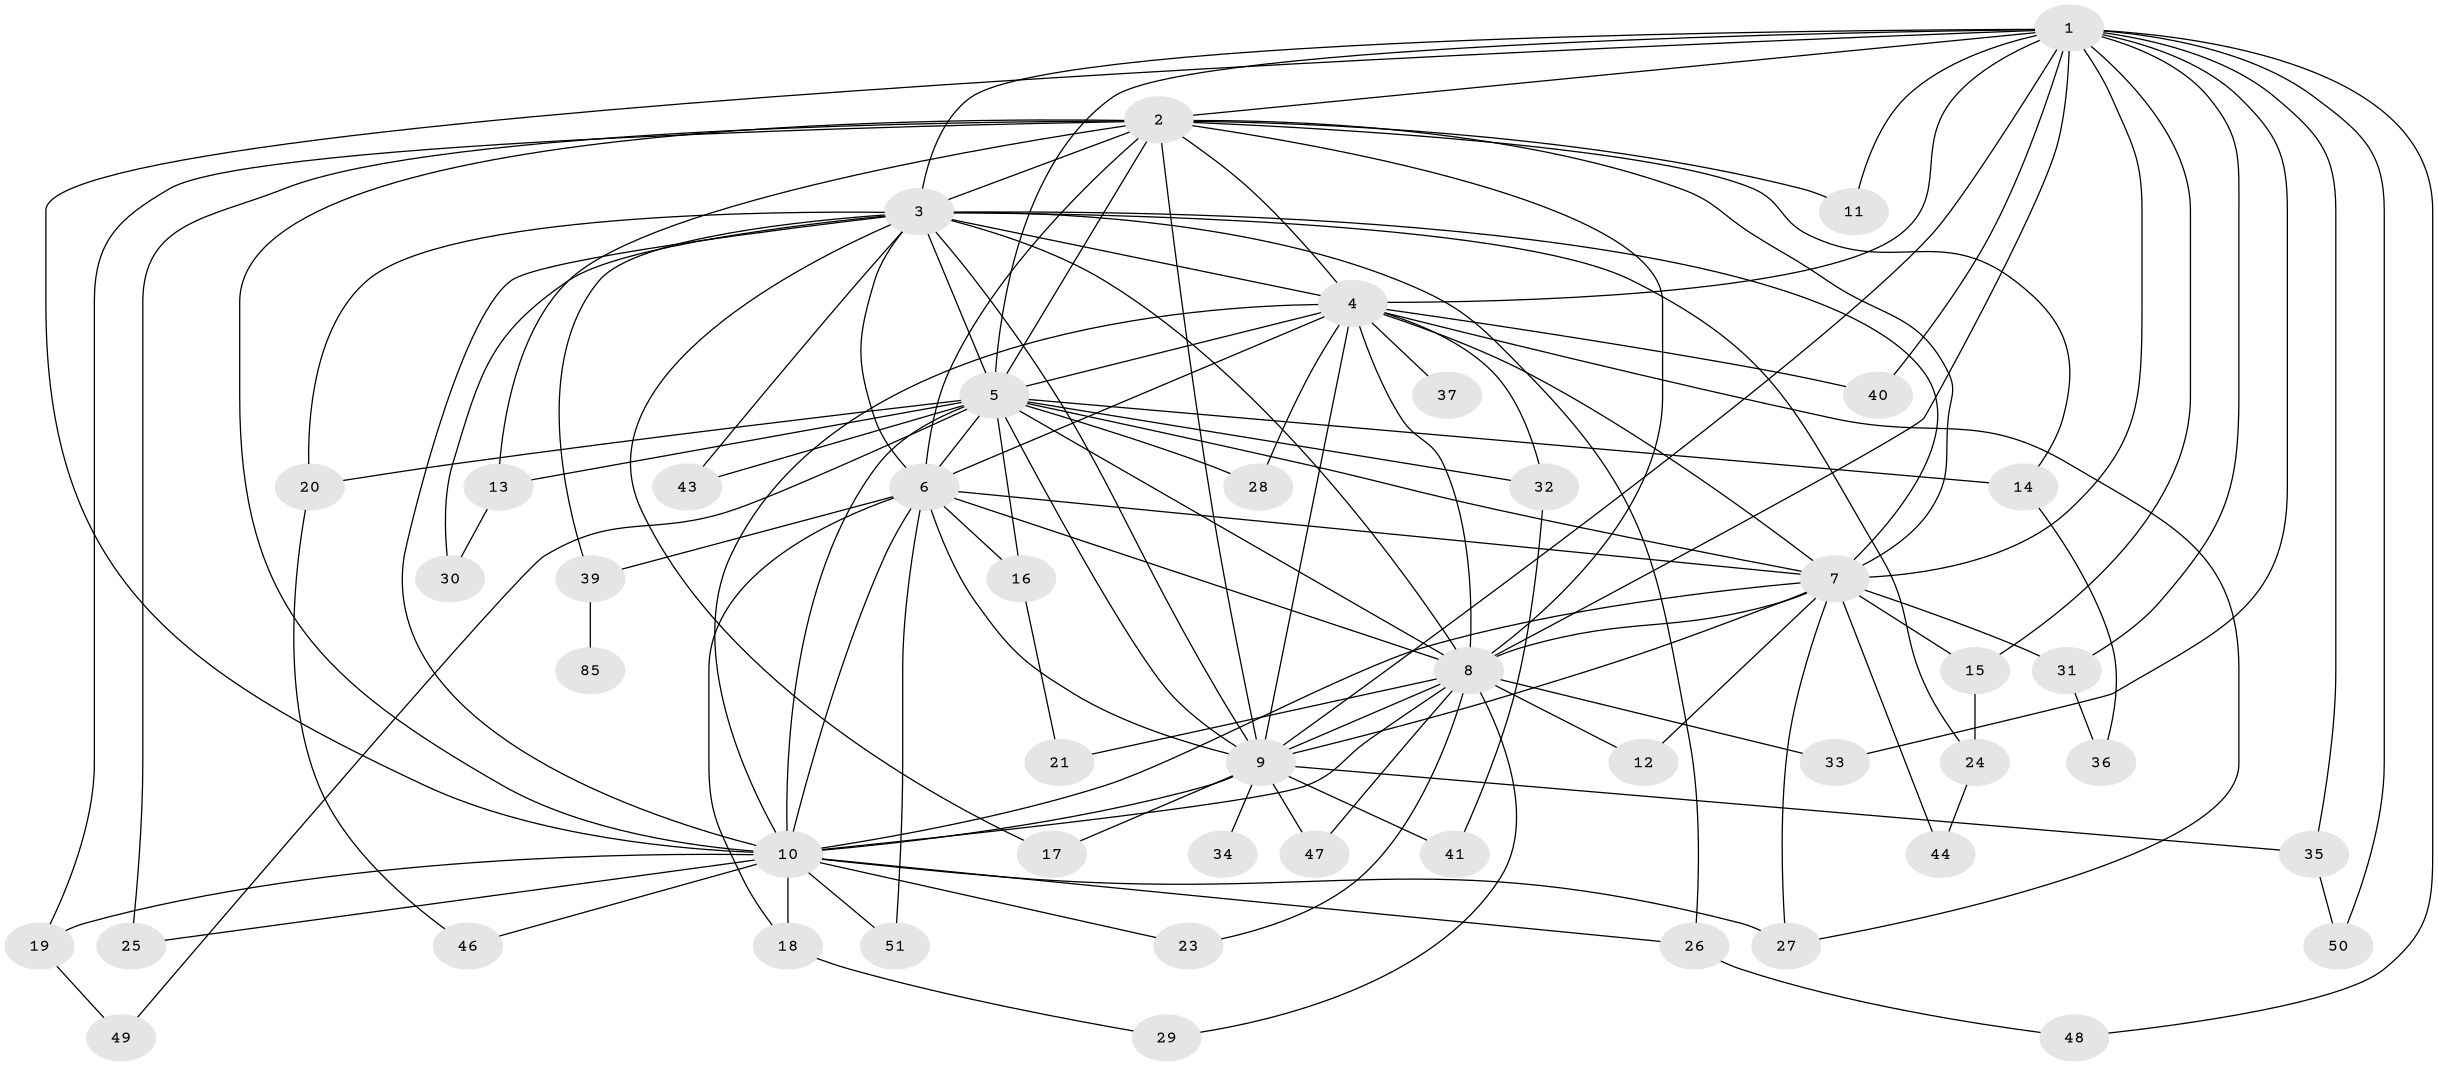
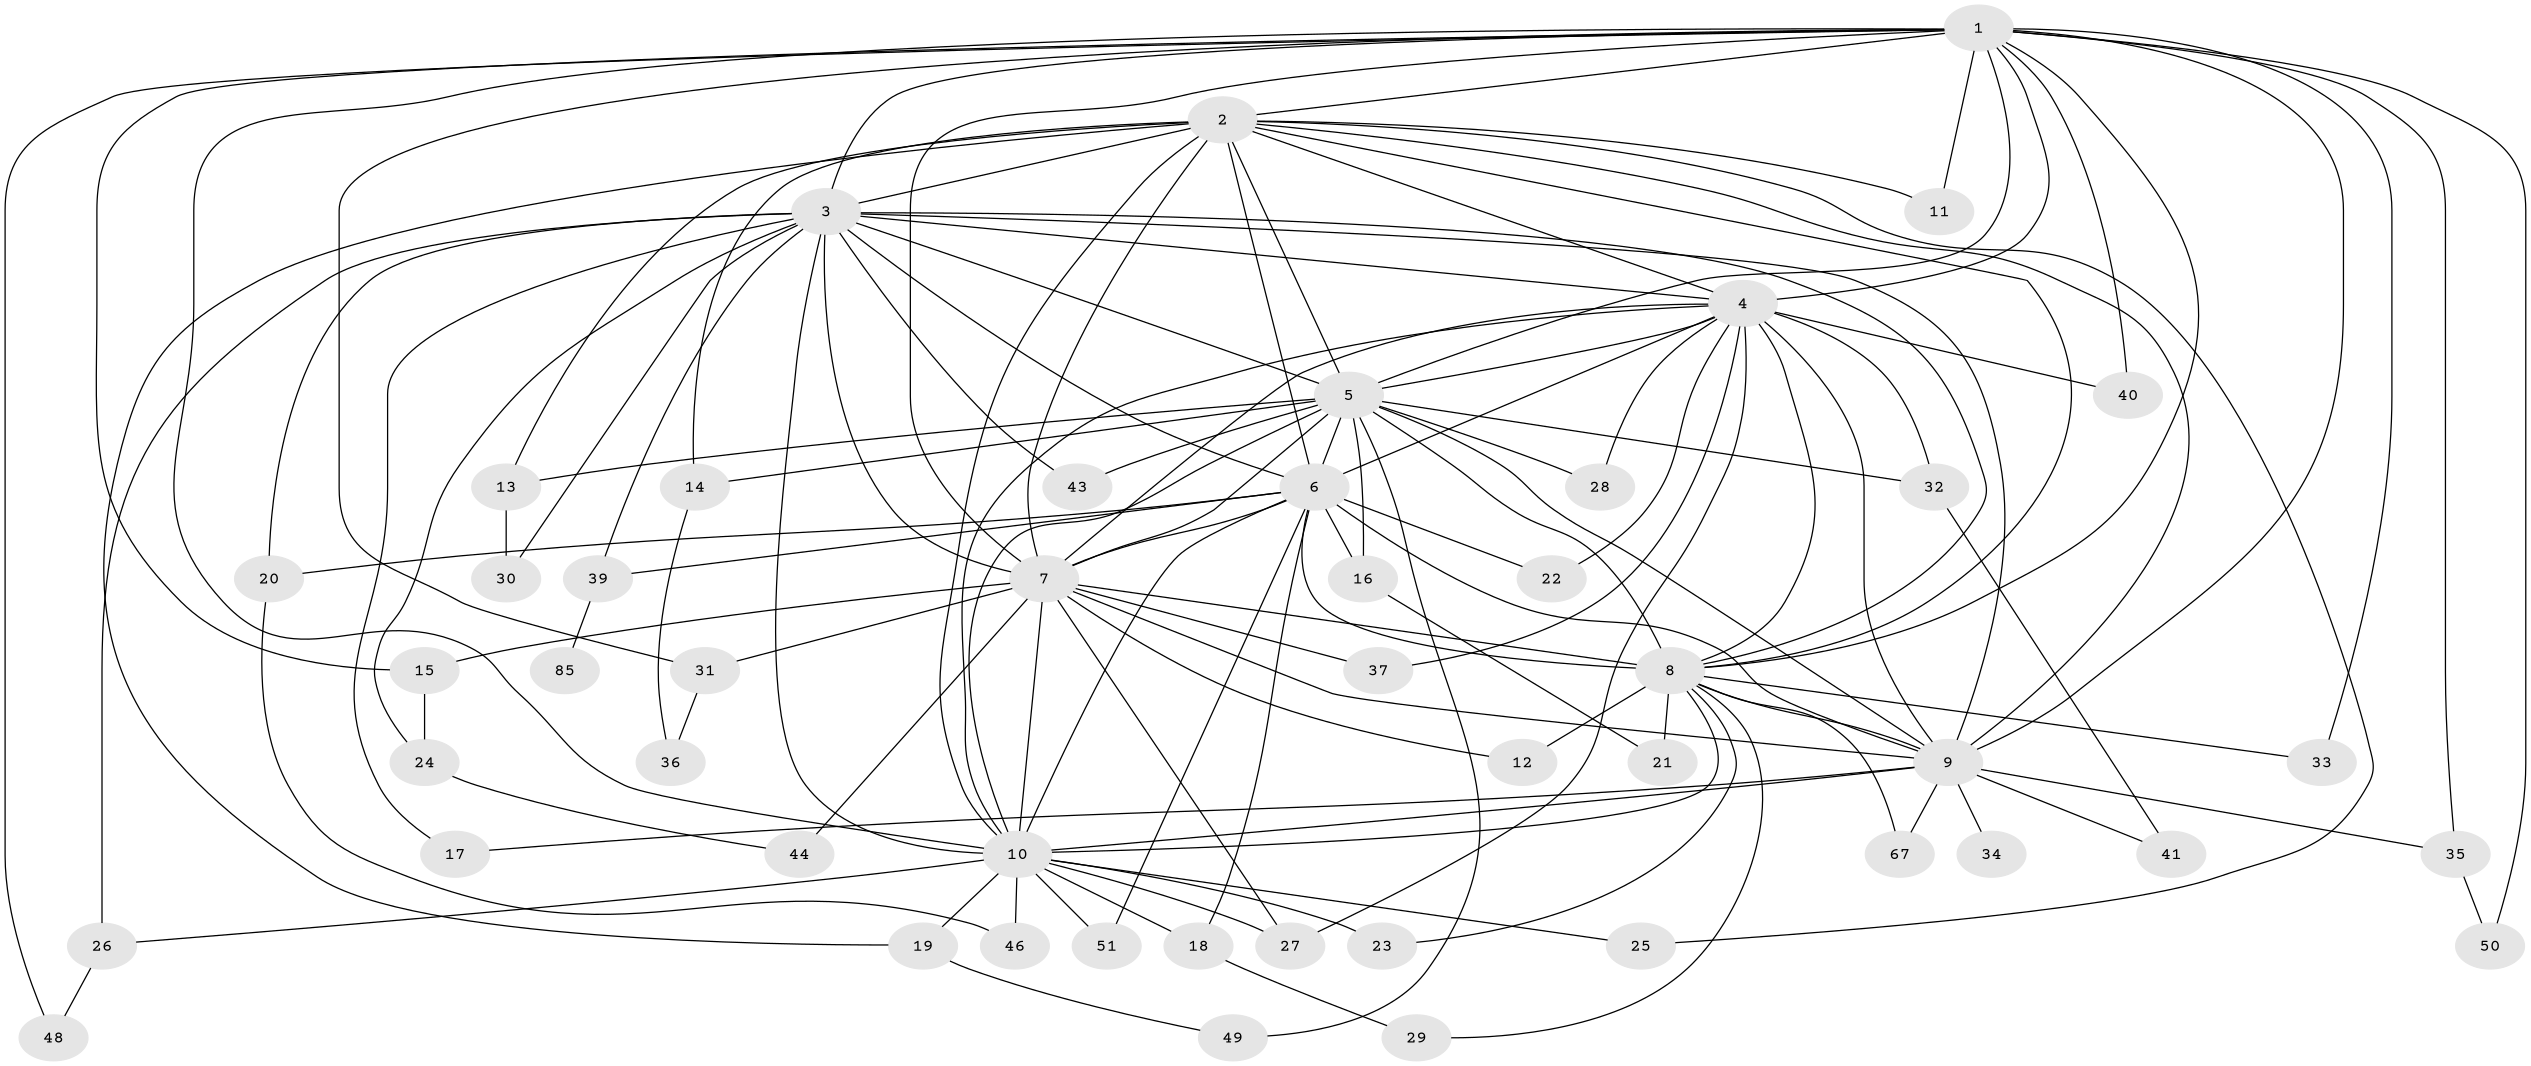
(652, 438) -> (792, 533)
none -> (1552, 579)
none -> (1211, 625)
(1315, 854) -> (1900, 854)
